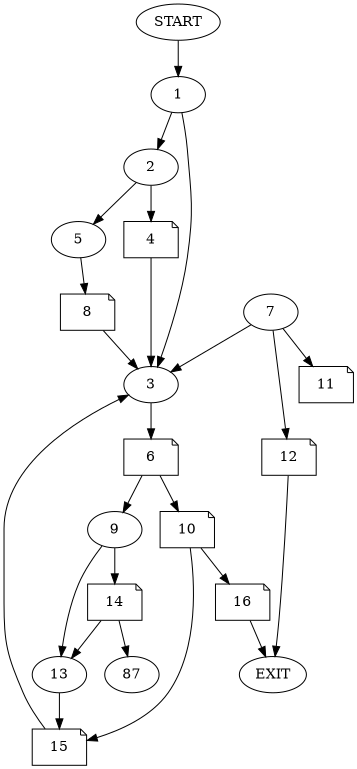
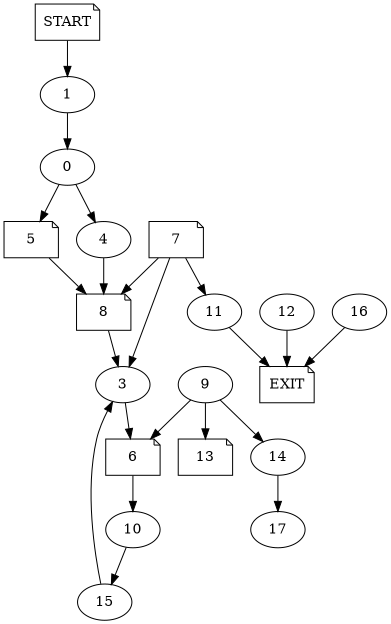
(178, 22) -> (67, 22)
(151, 167) -> (67, 167)
(190, 237) -> none
(79, 240) -> (31, 240)
(151, 240) -> (104, 240)
(151, 307) -> (104, 271)
(271, 312) -> (176, 240)
none -> (246, 343)
(279, 379) -> (144, 272)
(326, 385) -> (214, 312)
(289, 457) -> (287, 312)
(135, 489) -> (174, 416)
(187, 530) -> (133, 530)
(212, 562) -> none
(115, 602) -> (278, 457)
(243, 602) -> (359, 312)
(89, 635) -> none
(59, 675) -> (205, 457)
(132, 675) -> (278, 530)
(273, 675) -> (287, 385)
(59, 706) -> none
(59, 747) -> (105, 602)
